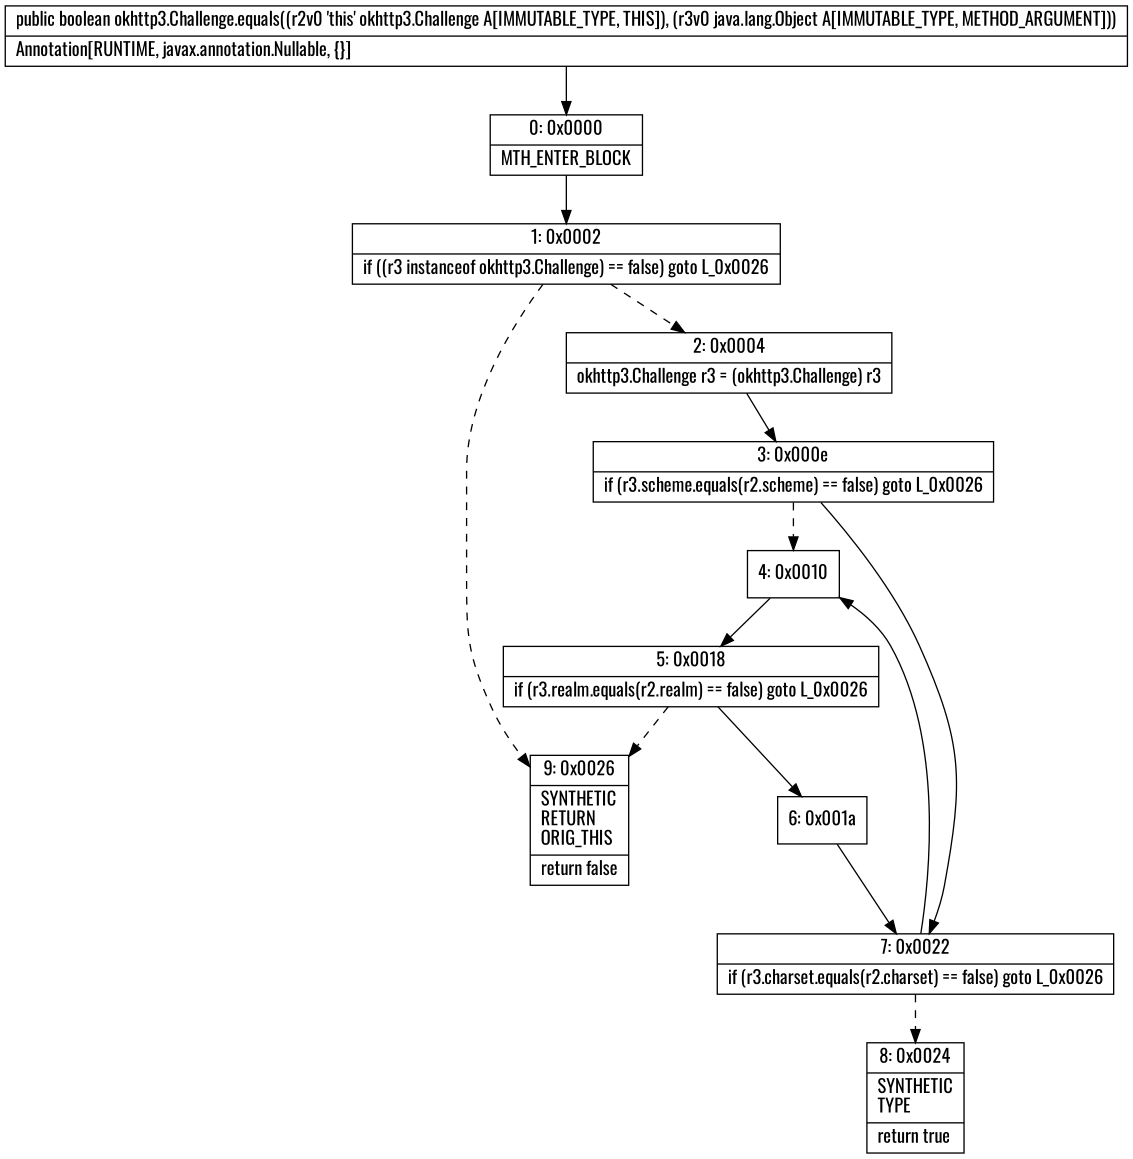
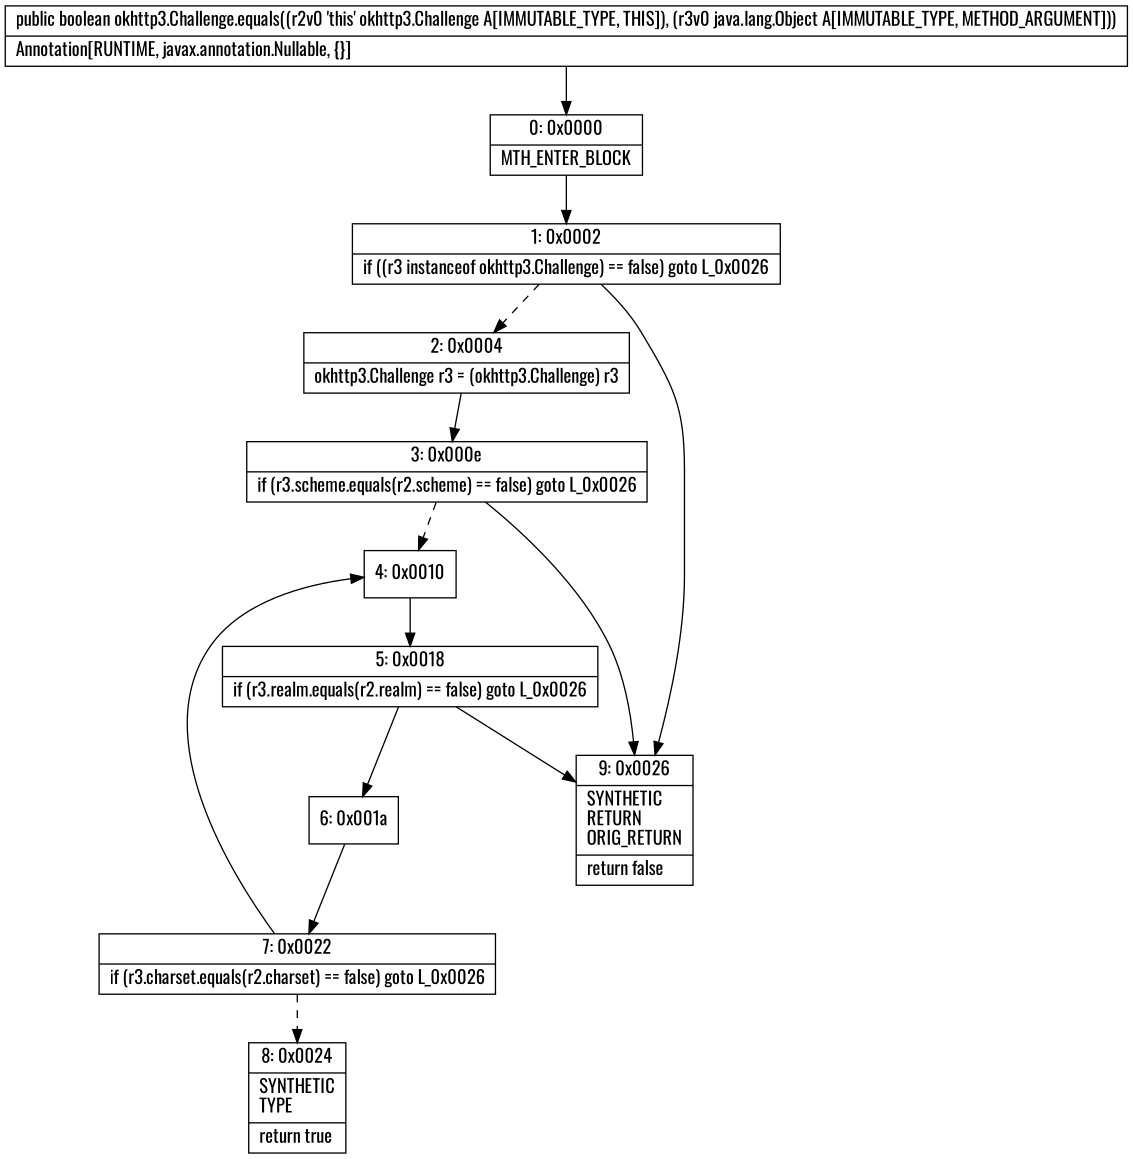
(467, 517) -> (684, 502)
(940, 696) -> (586, 606)
(653, 726) -> (510, 741)
(577, 839) -> (635, 839)
